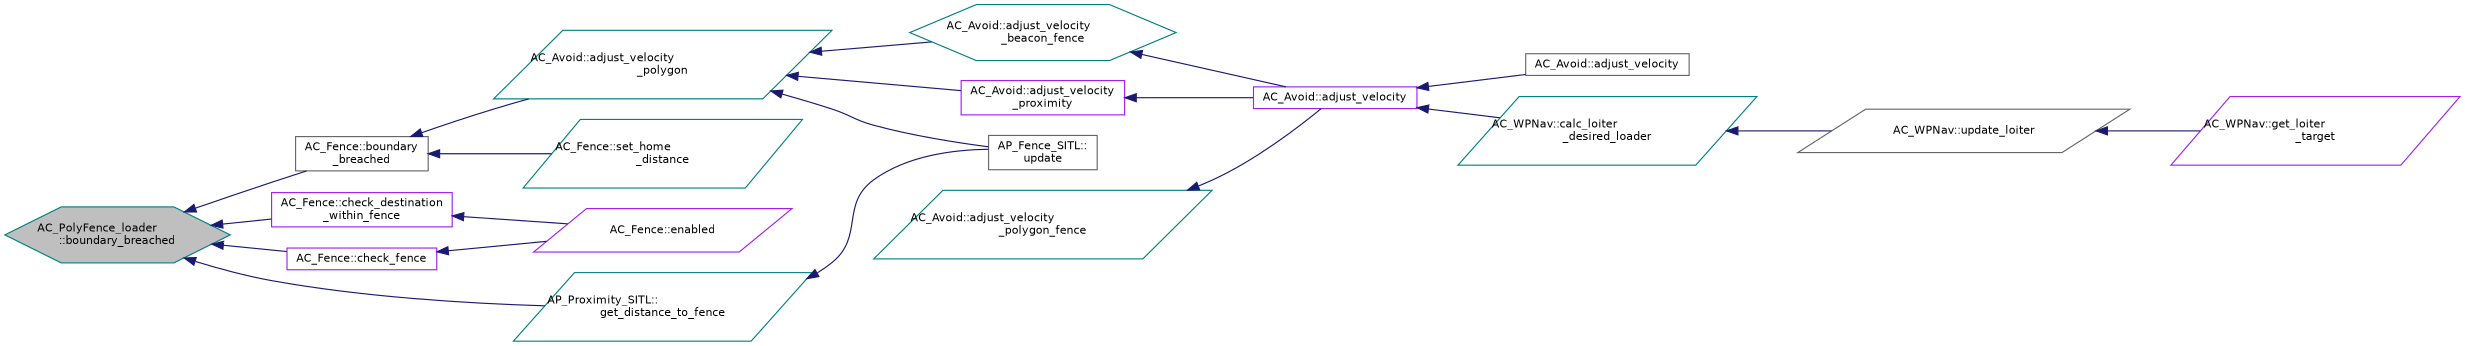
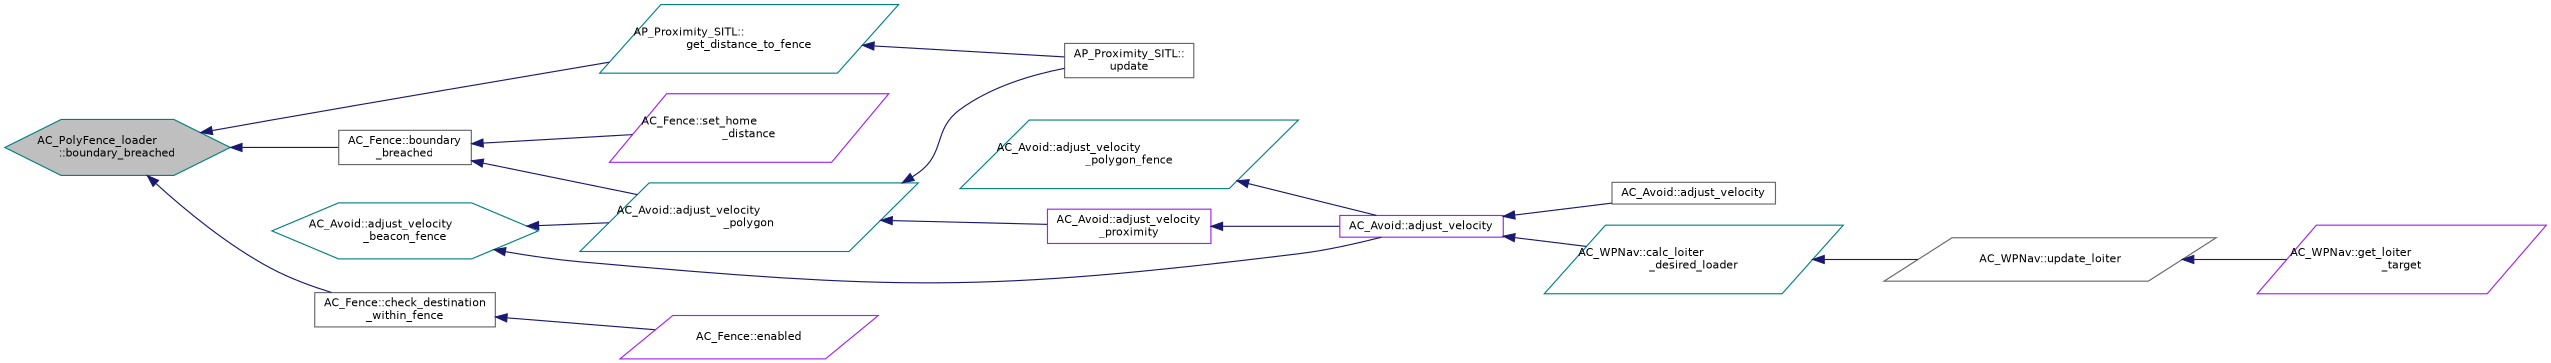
(877, 47) -> (574, 224)
(1043, 153) -> (1129, 61)
(663, 154) -> (749, 128)
(362, 210) -> (405, 310)
(362, 259) -> none
